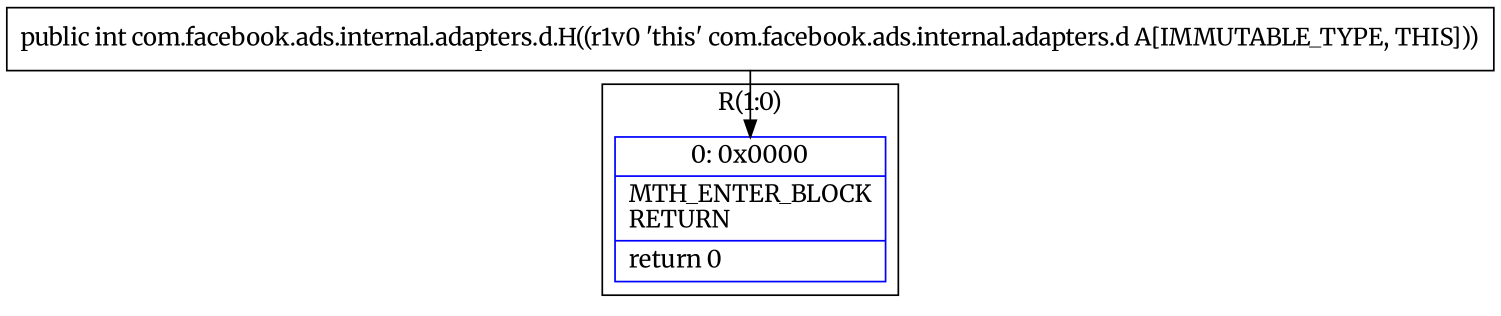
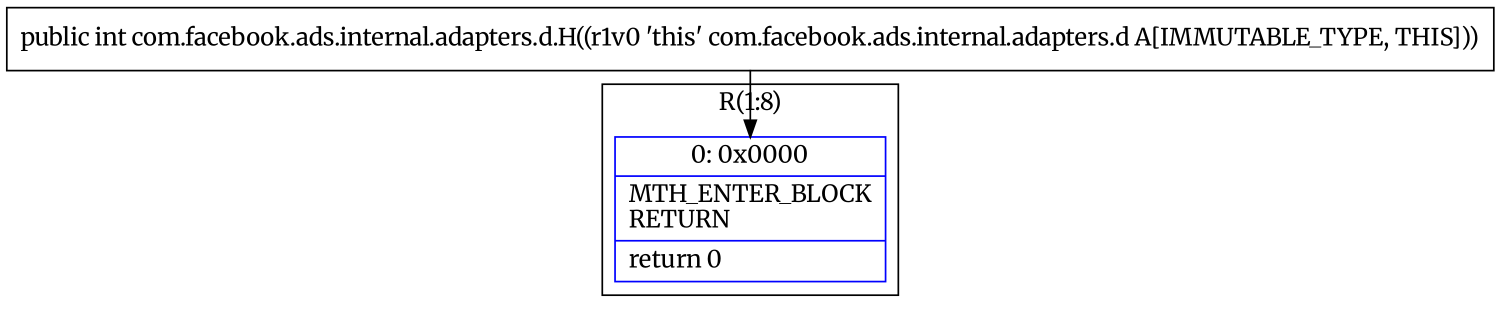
(750, 104) -> (750, 104)
